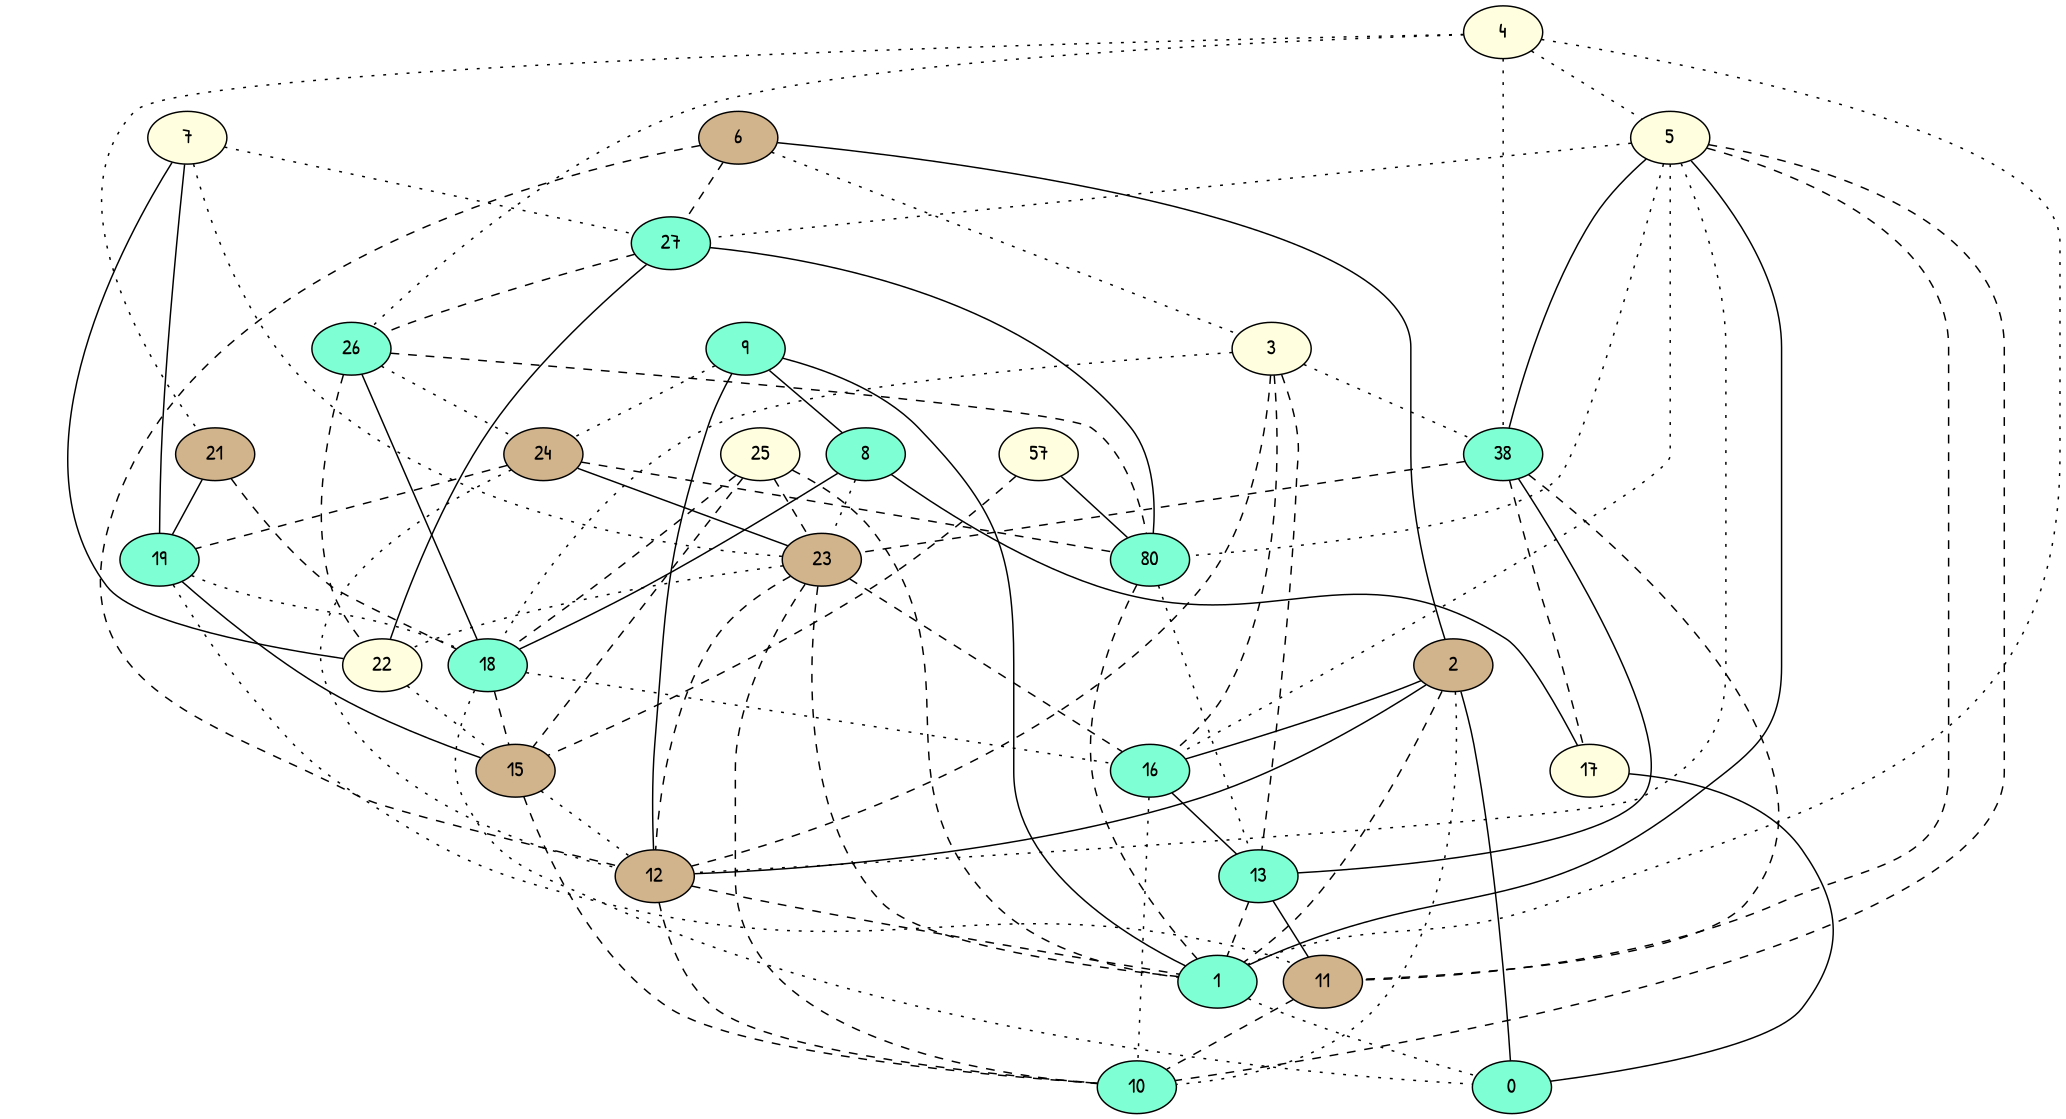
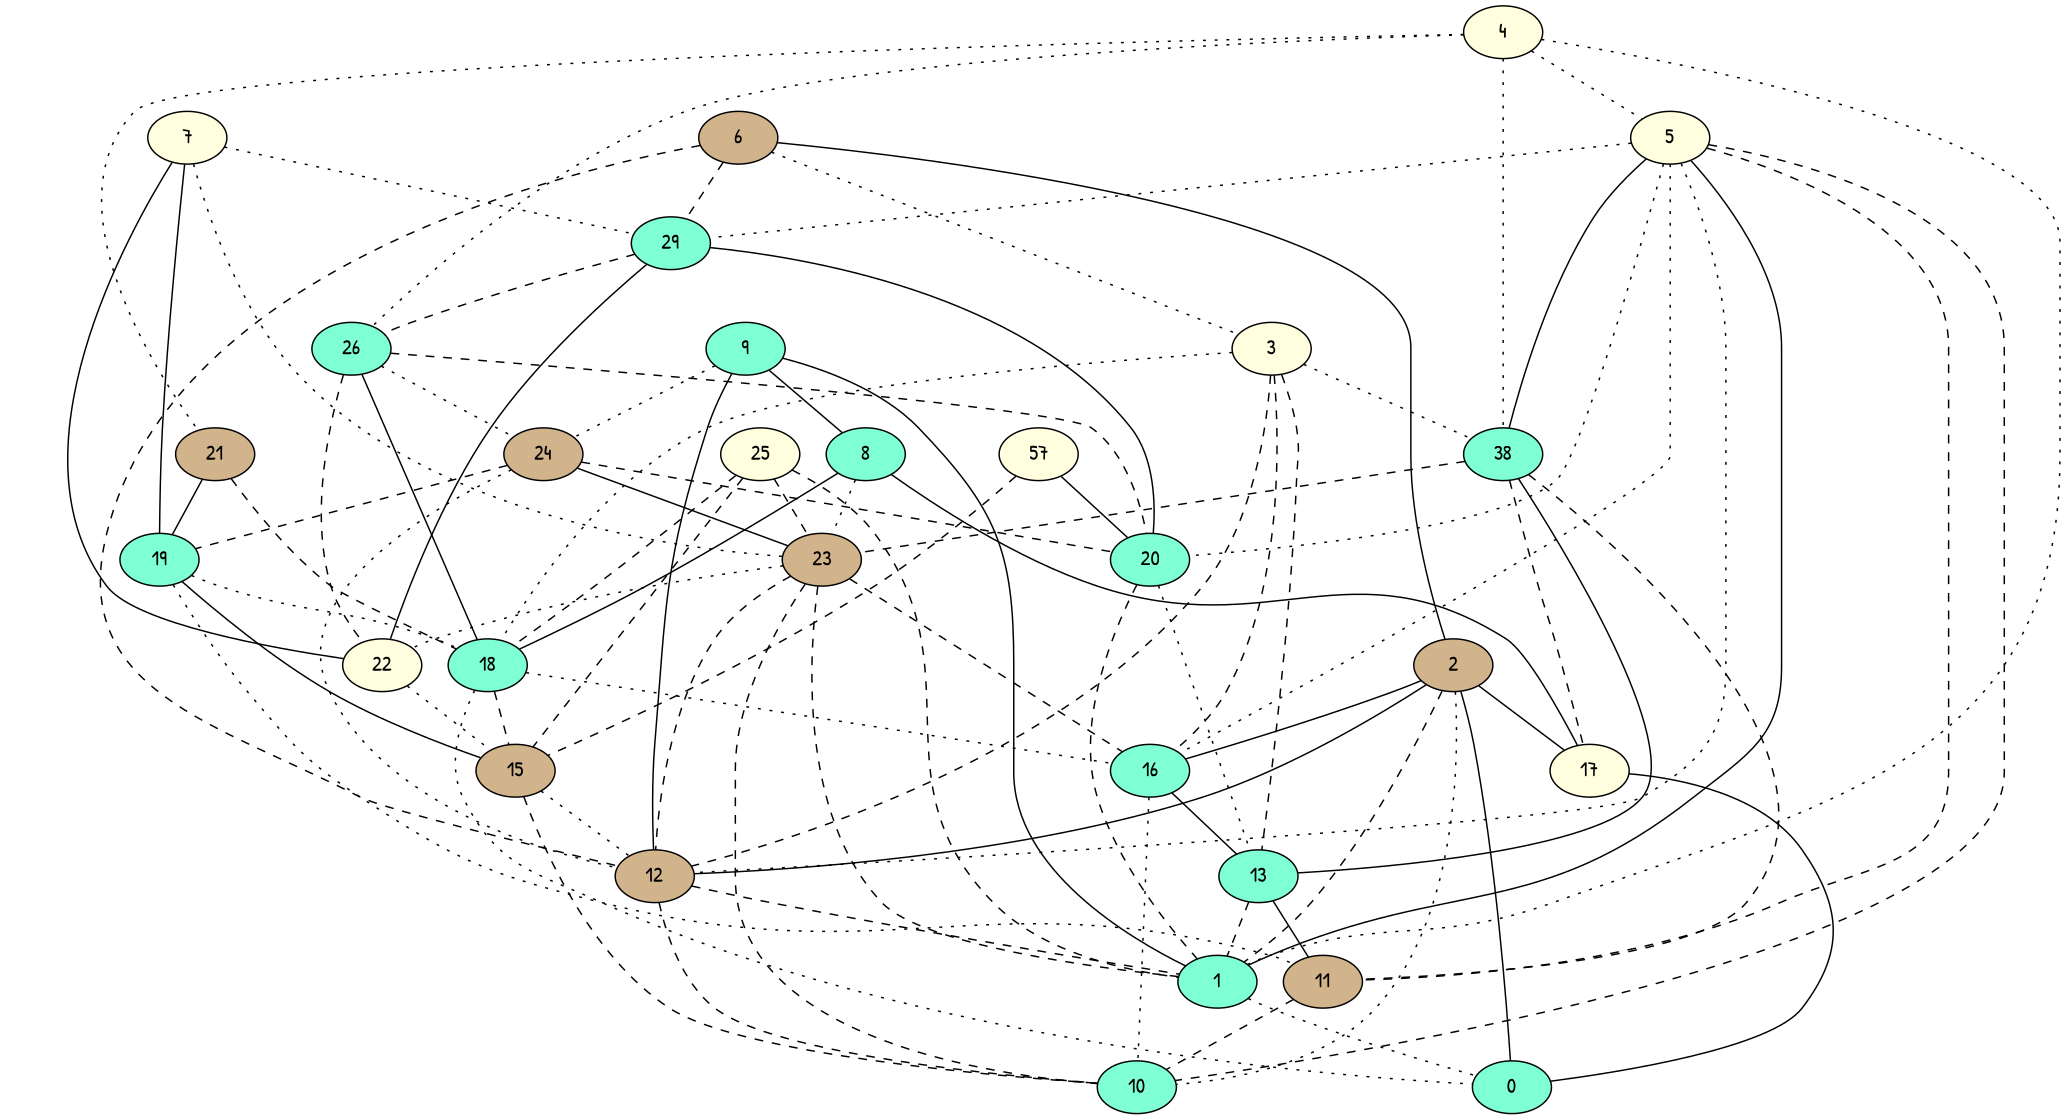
(671, 243) -> (671, 243)
(1150, 560) -> (1150, 560)
none -> (1522, 718)
